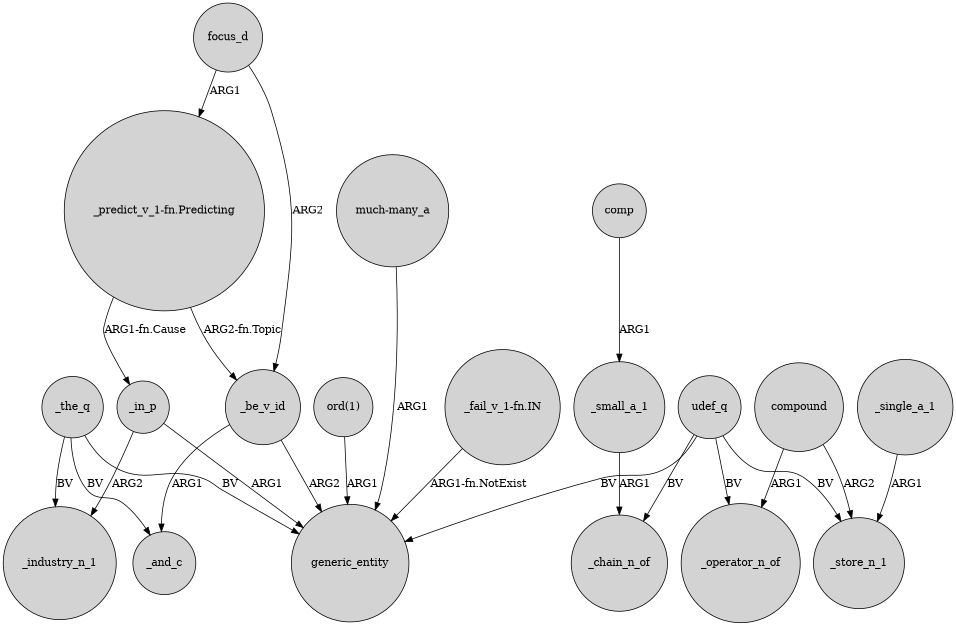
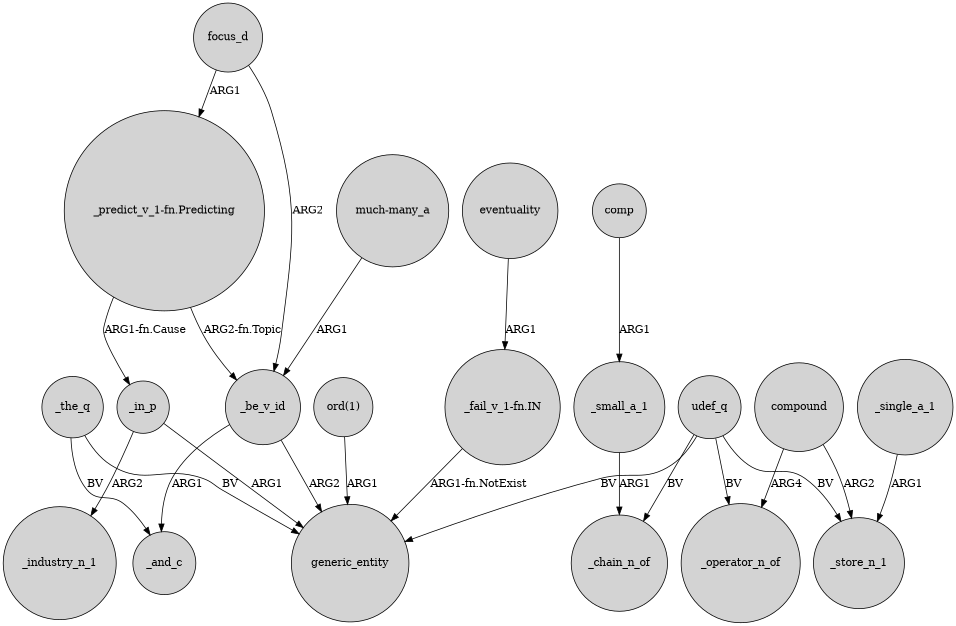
none -> (510, 211)
(395, 386) -> (325, 314)
(58, 468) -> none
(787, 484) -> (787, 484)
